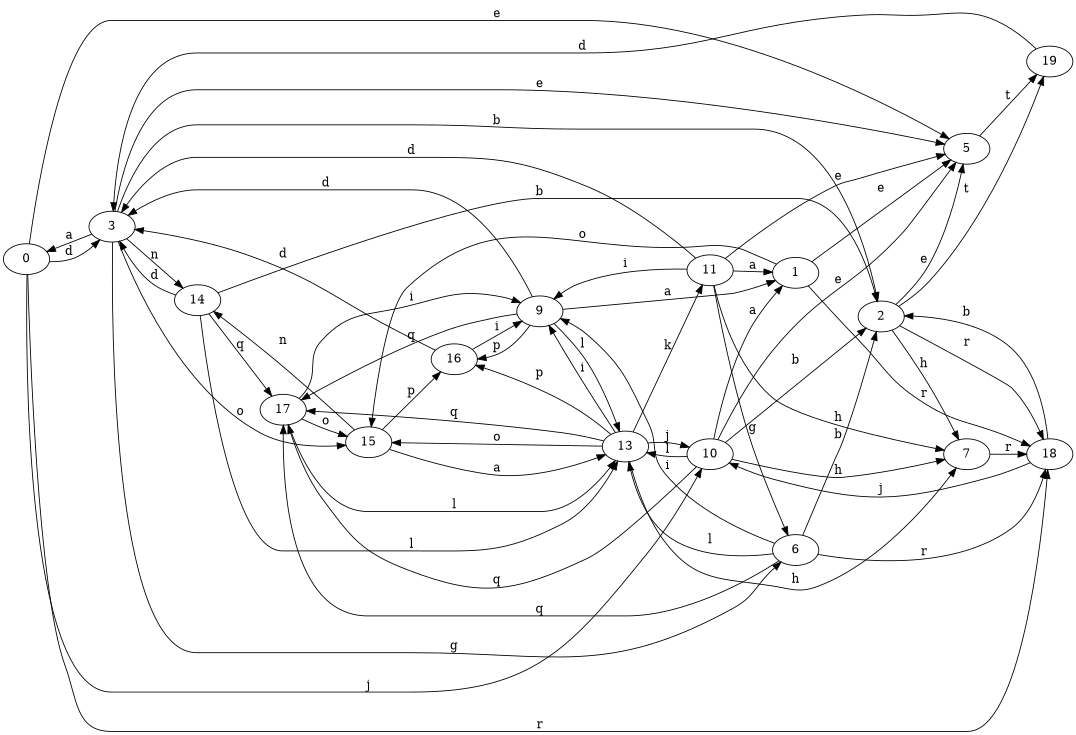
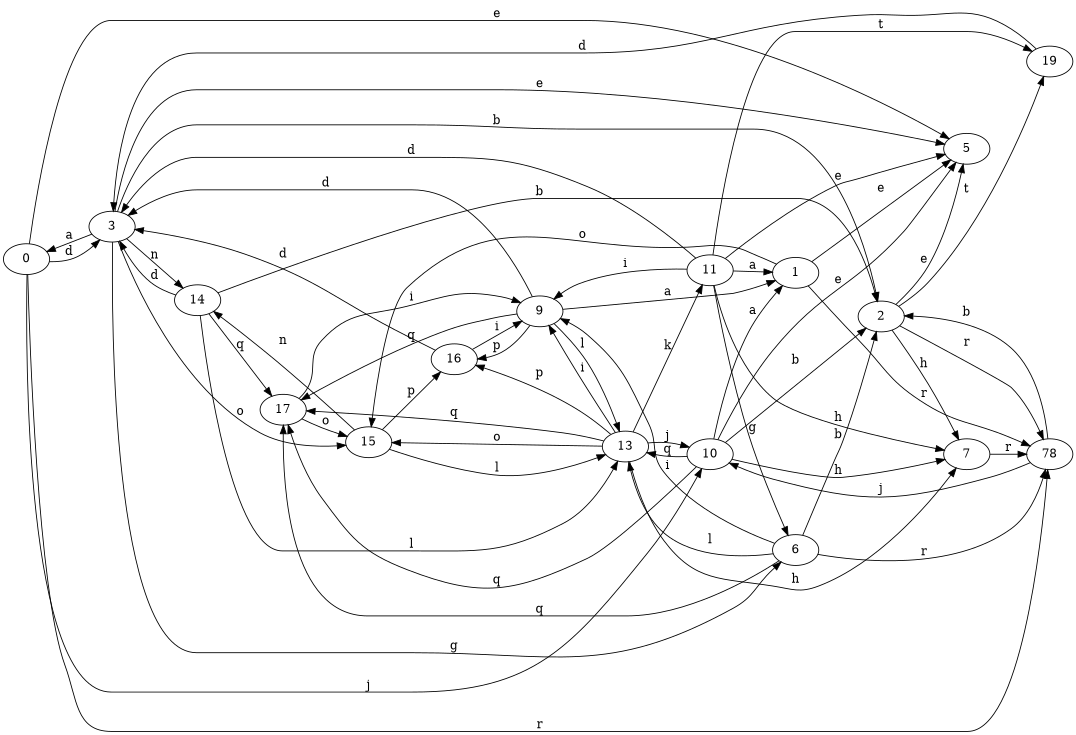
(1005, 108) -> (788, 34)
(668, 450) -> (668, 450)
(1050, 454) -> (1050, 454)
(497, 468) -> (497, 468)
(434, 512) -> none
